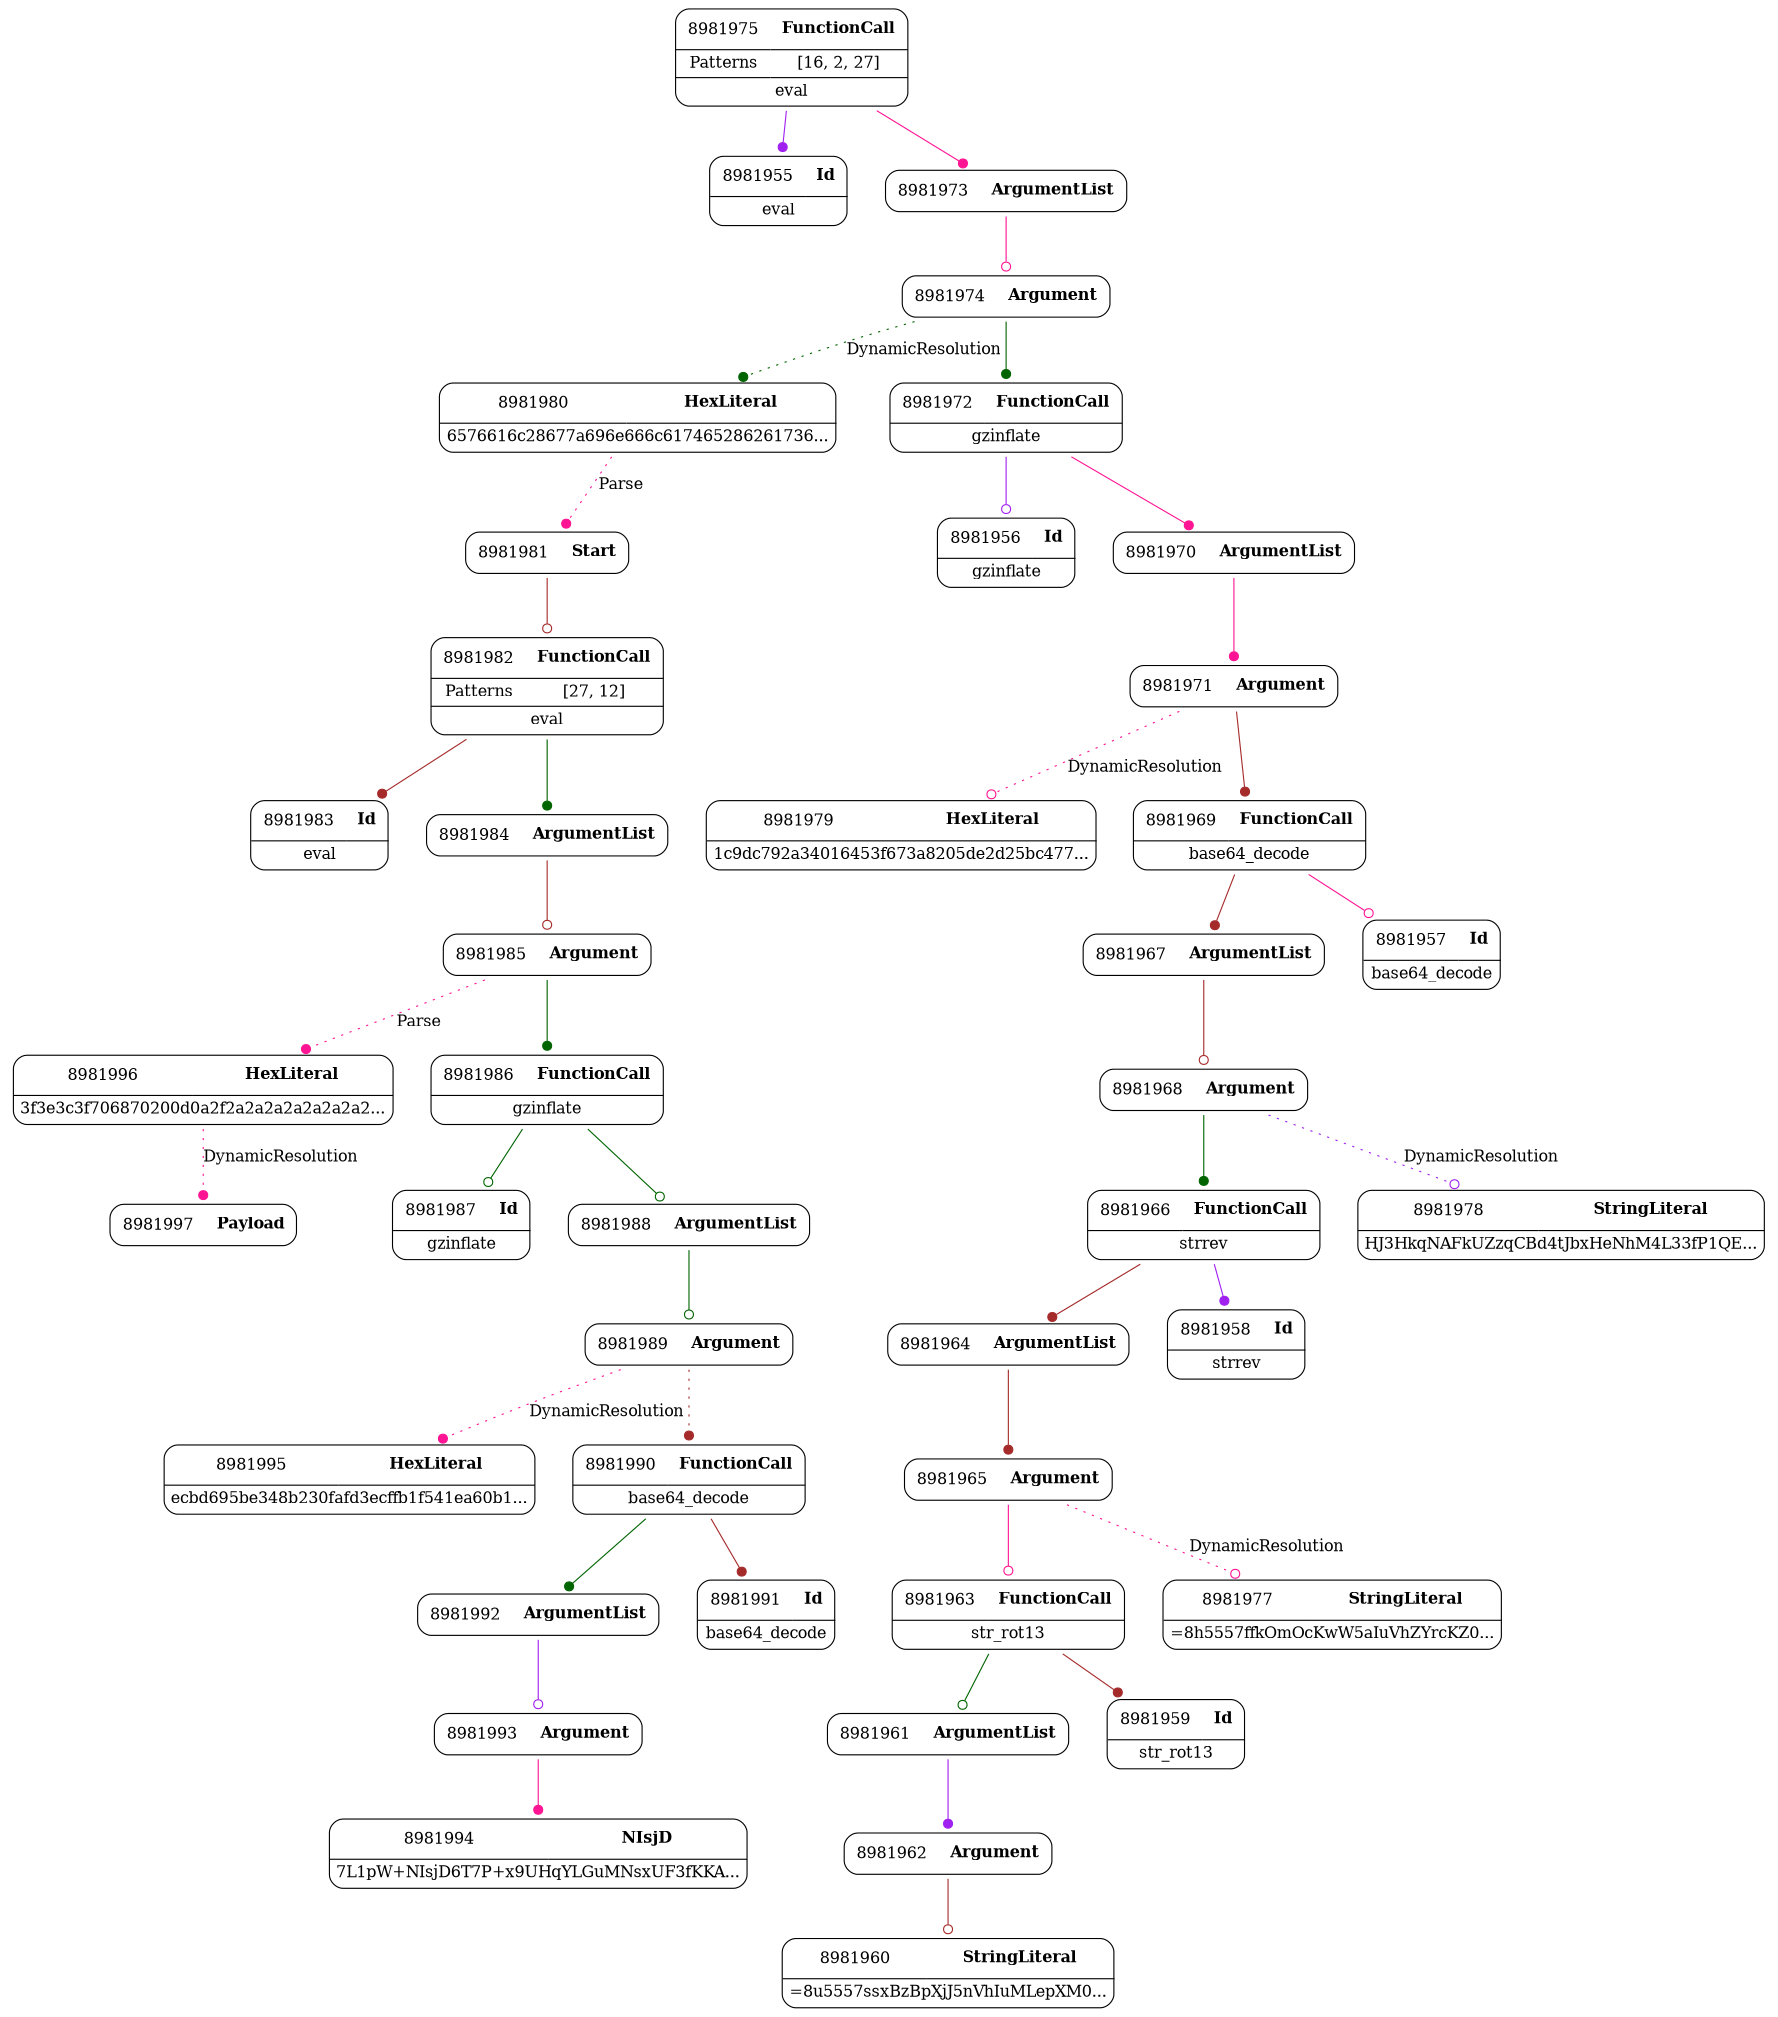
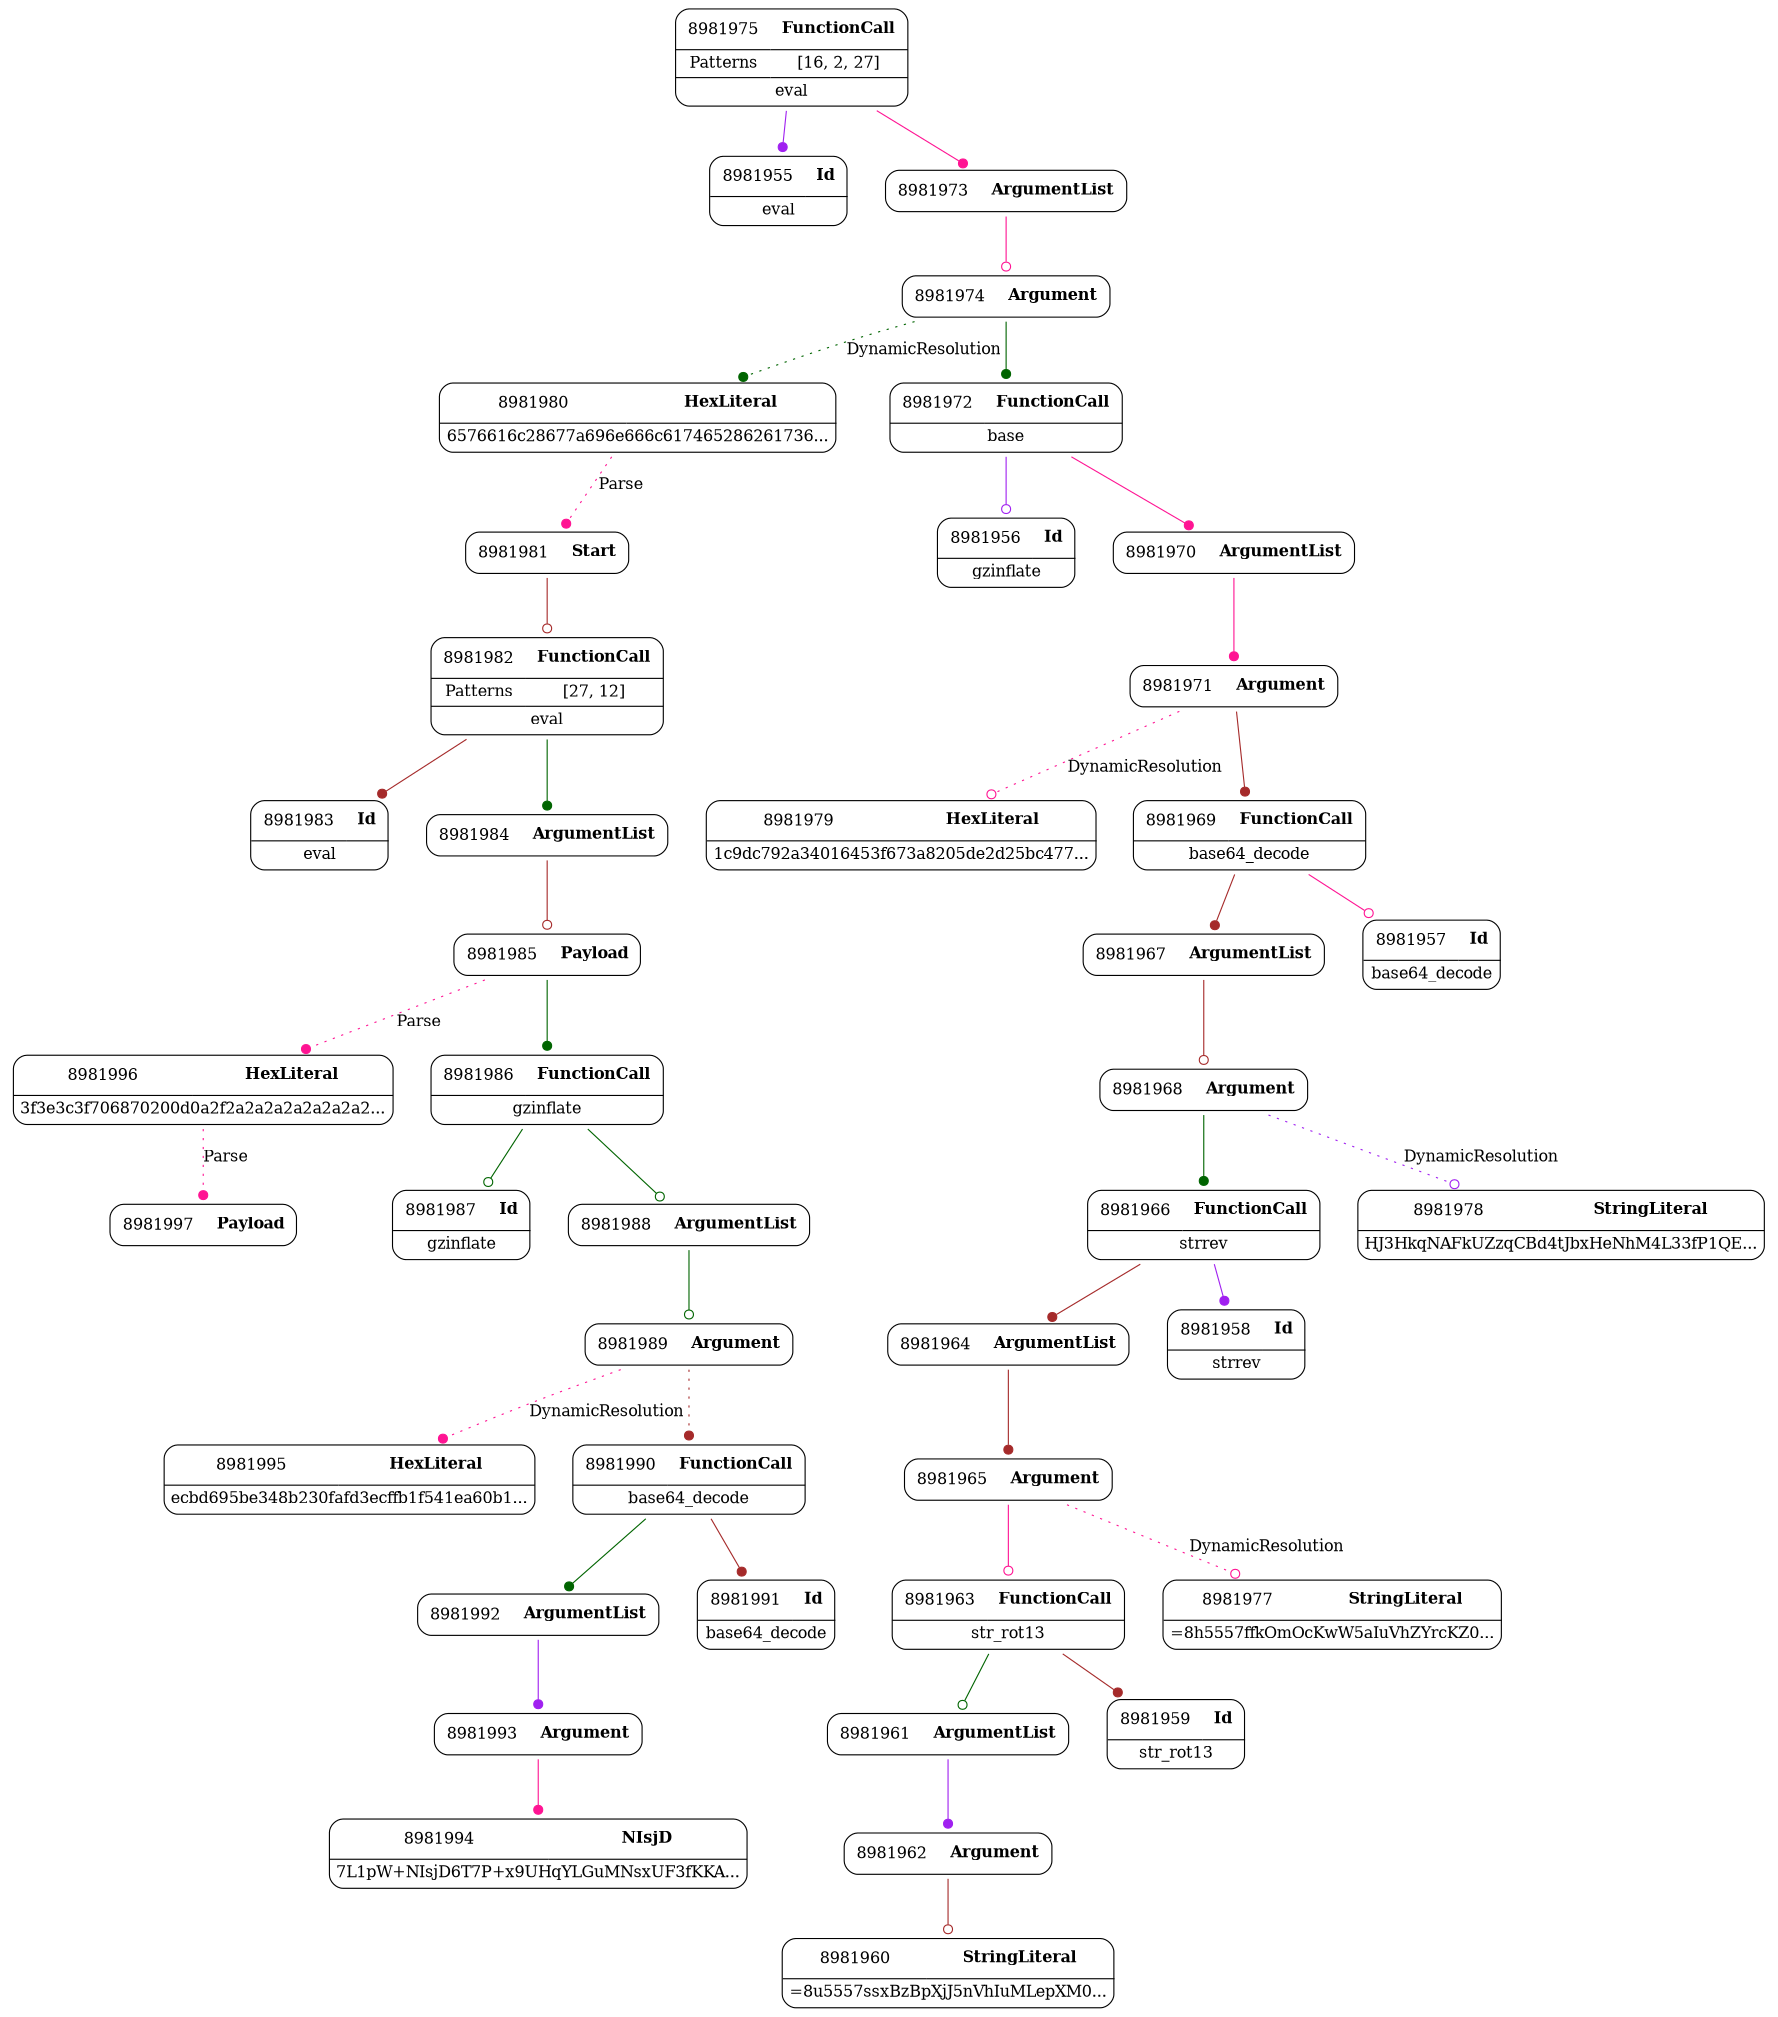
(1006, 437) -> (1006, 437)
(594, 954) -> (595, 954)
(281, 1157) -> (226, 1157)
(538, 1670) -> (538, 1670)
